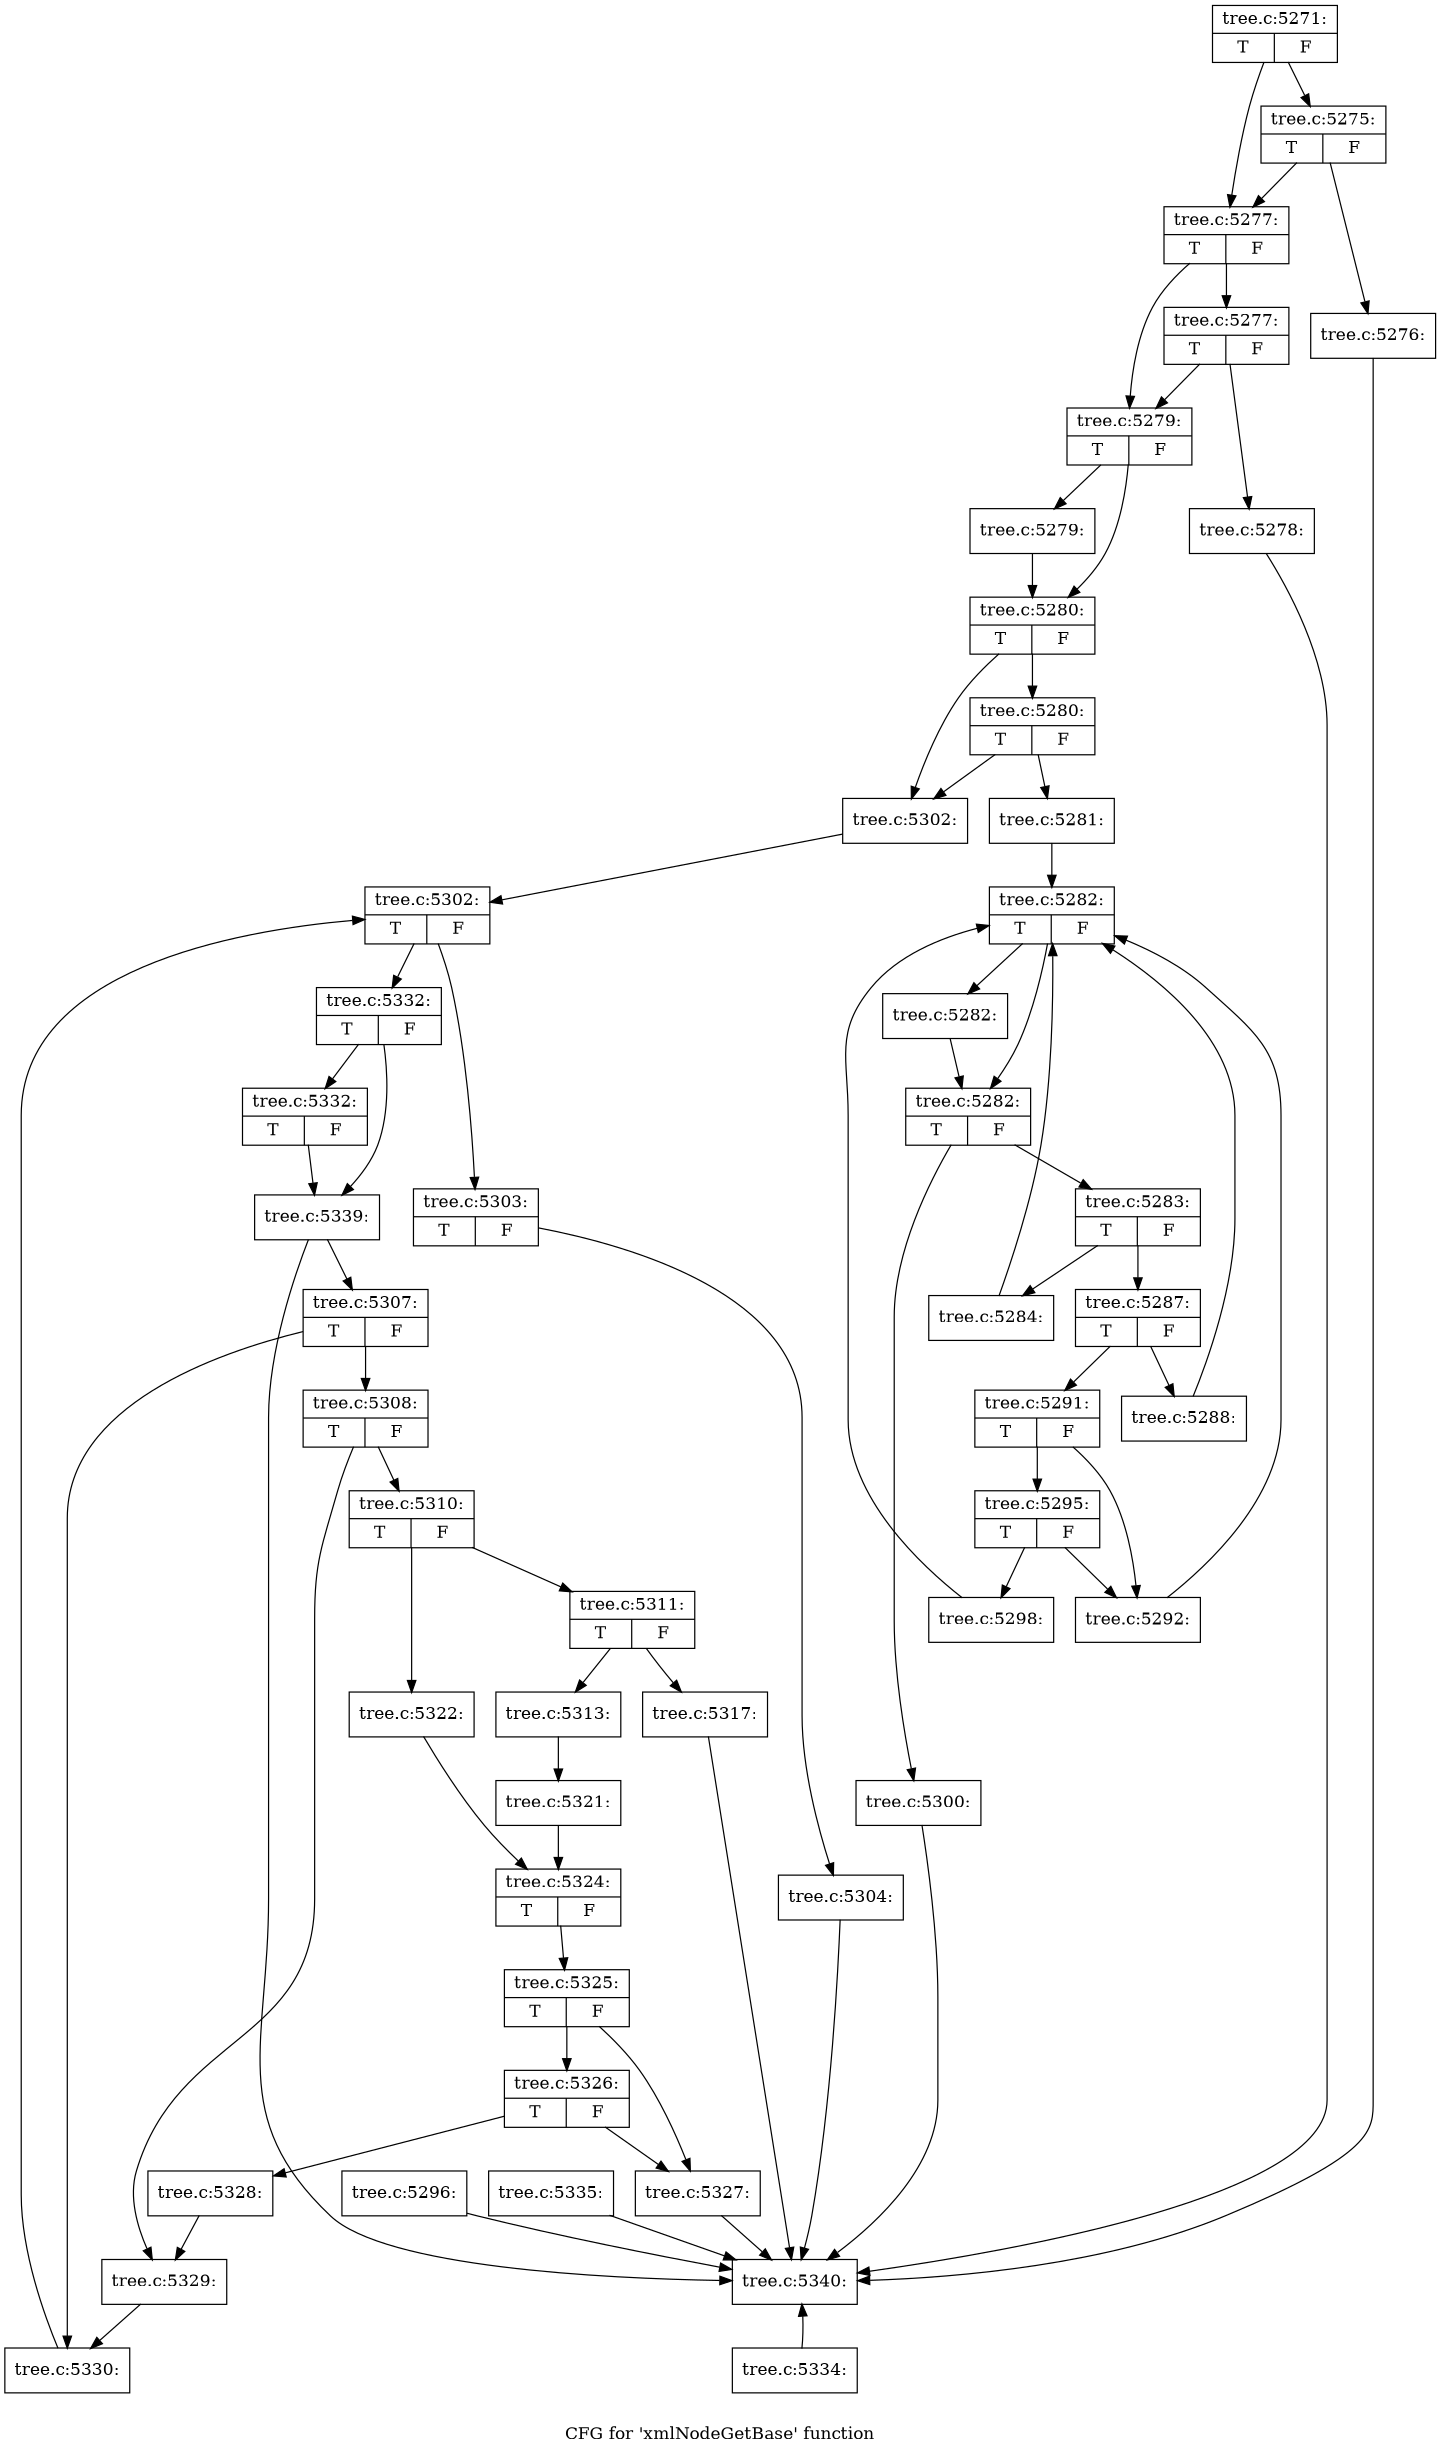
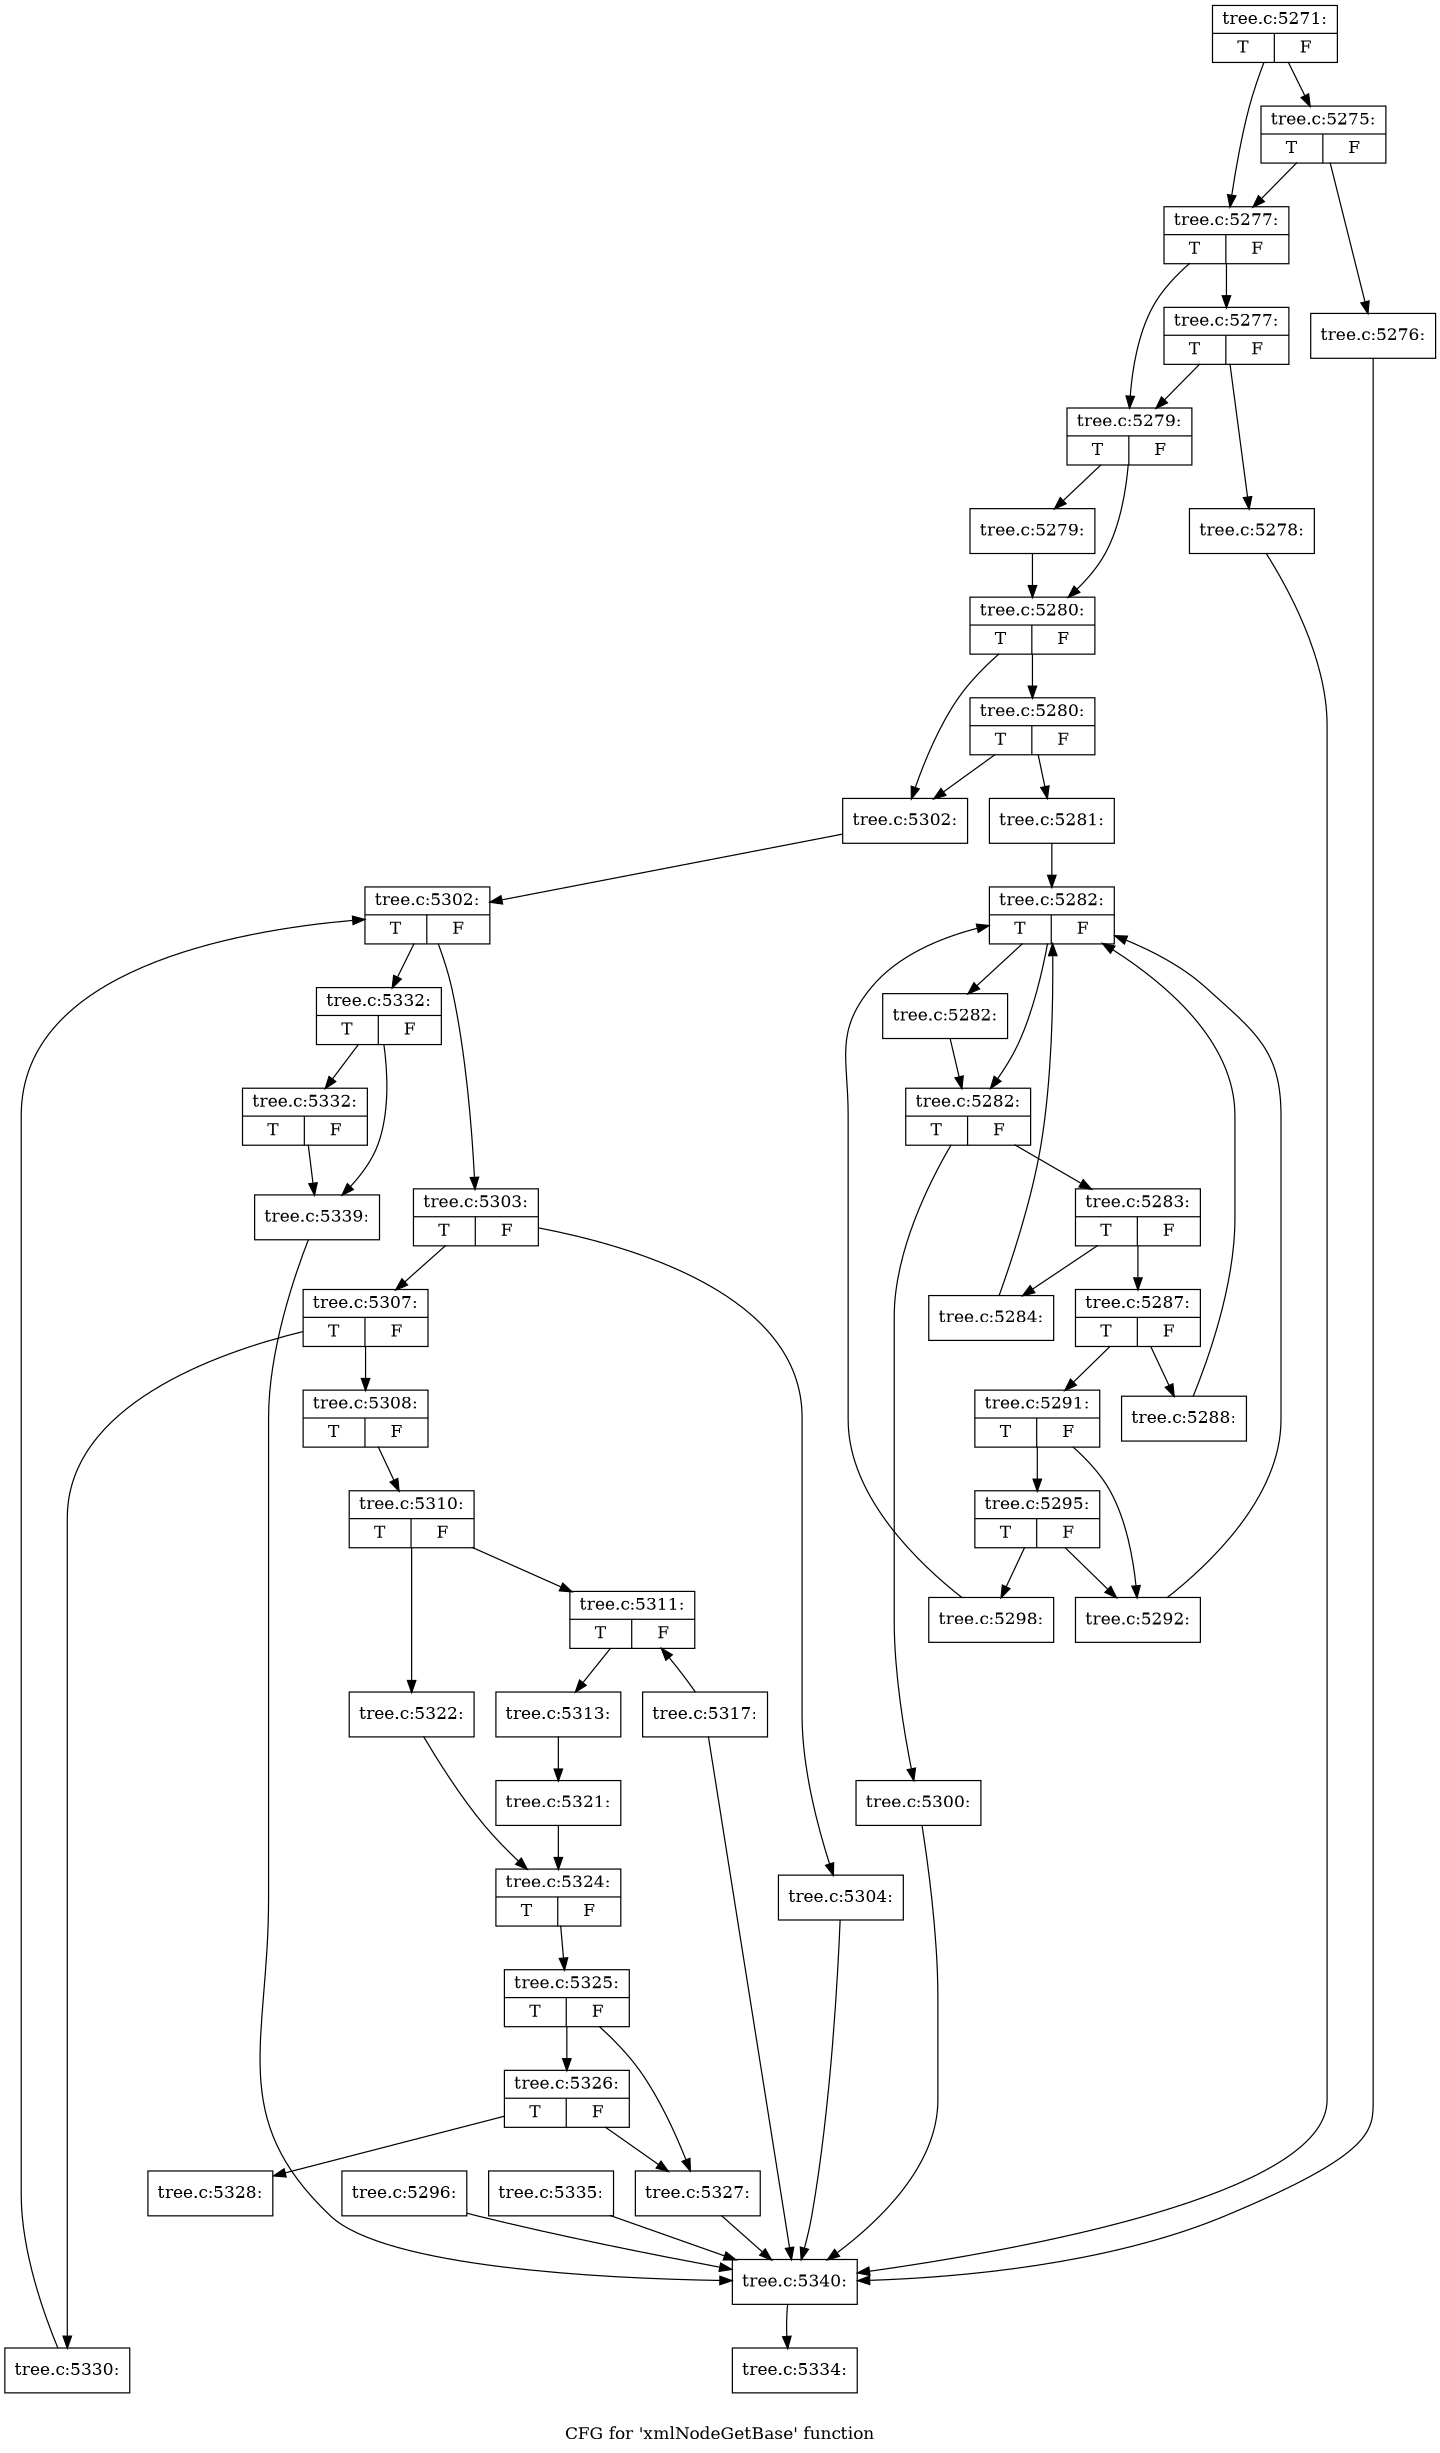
(337, 1259) -> (425, 1264)
(659, 1666) -> (683, 1675)
(164, 2282) -> none
(803, 2332) -> (787, 2320)
